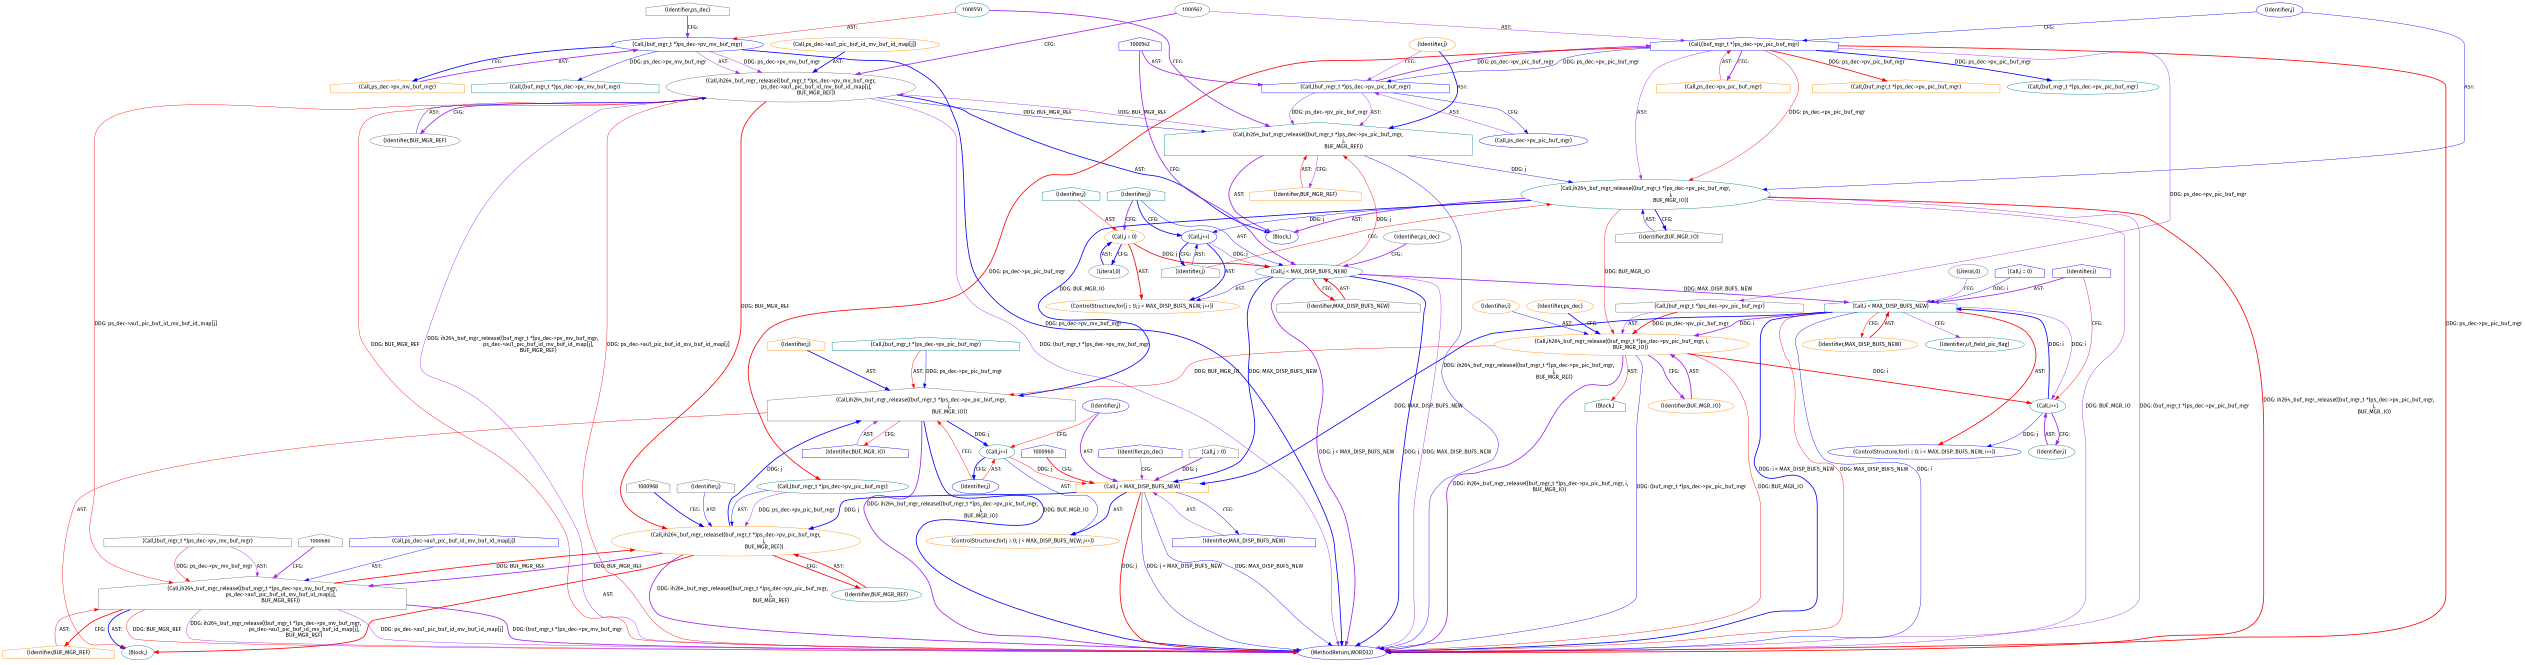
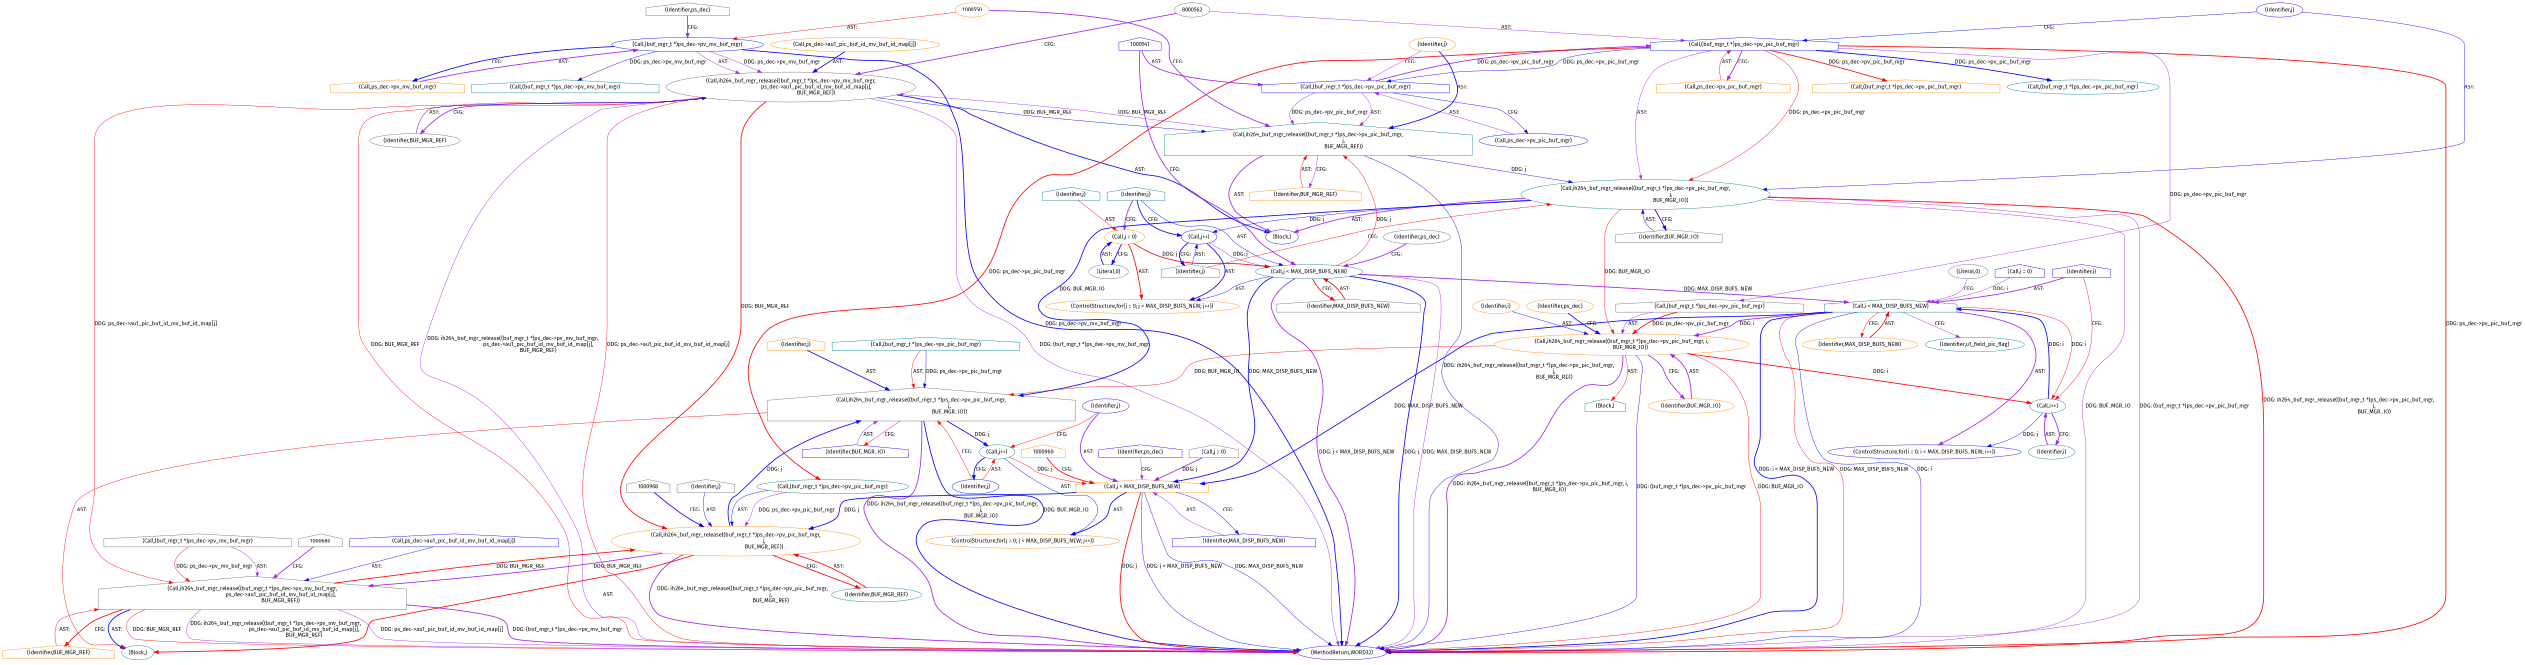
(972, 10) -> (972, 10)
(1192, 10) -> (1192, 10)
(1140, 45) -> (1140, 45)
(1973, 293) -> (1973, 293)
(2049, 317) -> (2049, 317)
(2031, 372) -> (2031, 372)
(1044, 452) -> (1044, 452)
